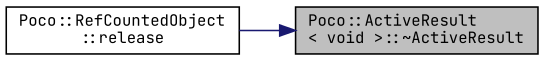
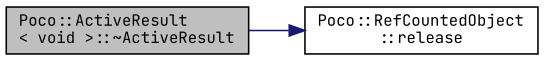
(259, 30) -> (269, 30)
